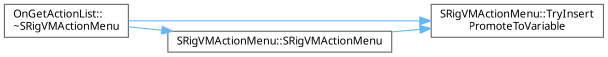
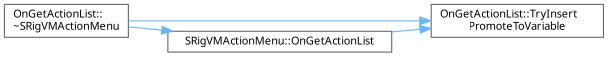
(517, 21) -> (517, 21)
(280, 42) -> (280, 42)
